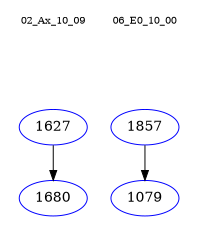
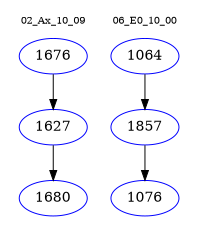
none -> (53, 56)
none -> (145, 56)
(145, 198) -> (145, 198)
